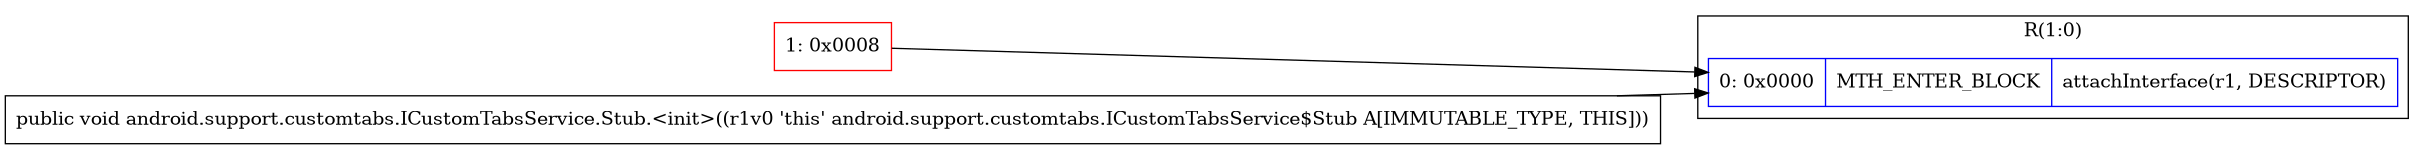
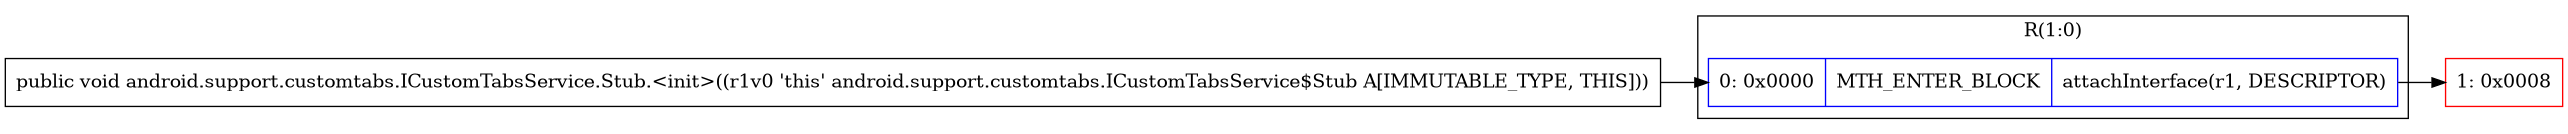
(1293, 60) -> (2417, 82)
